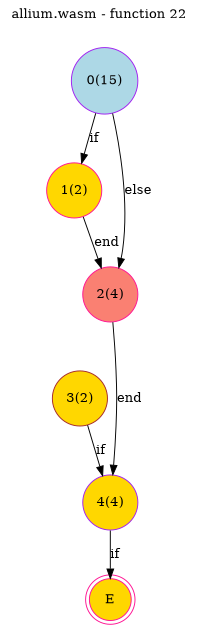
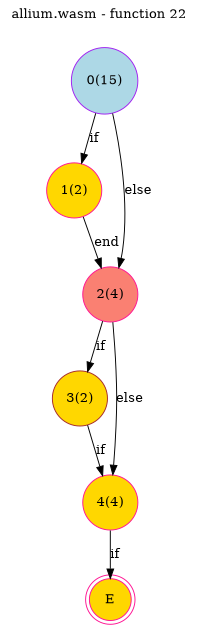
none -> (97, 342)
(130, 398) -> (130, 398)
(110, 502) -> (110, 502)
